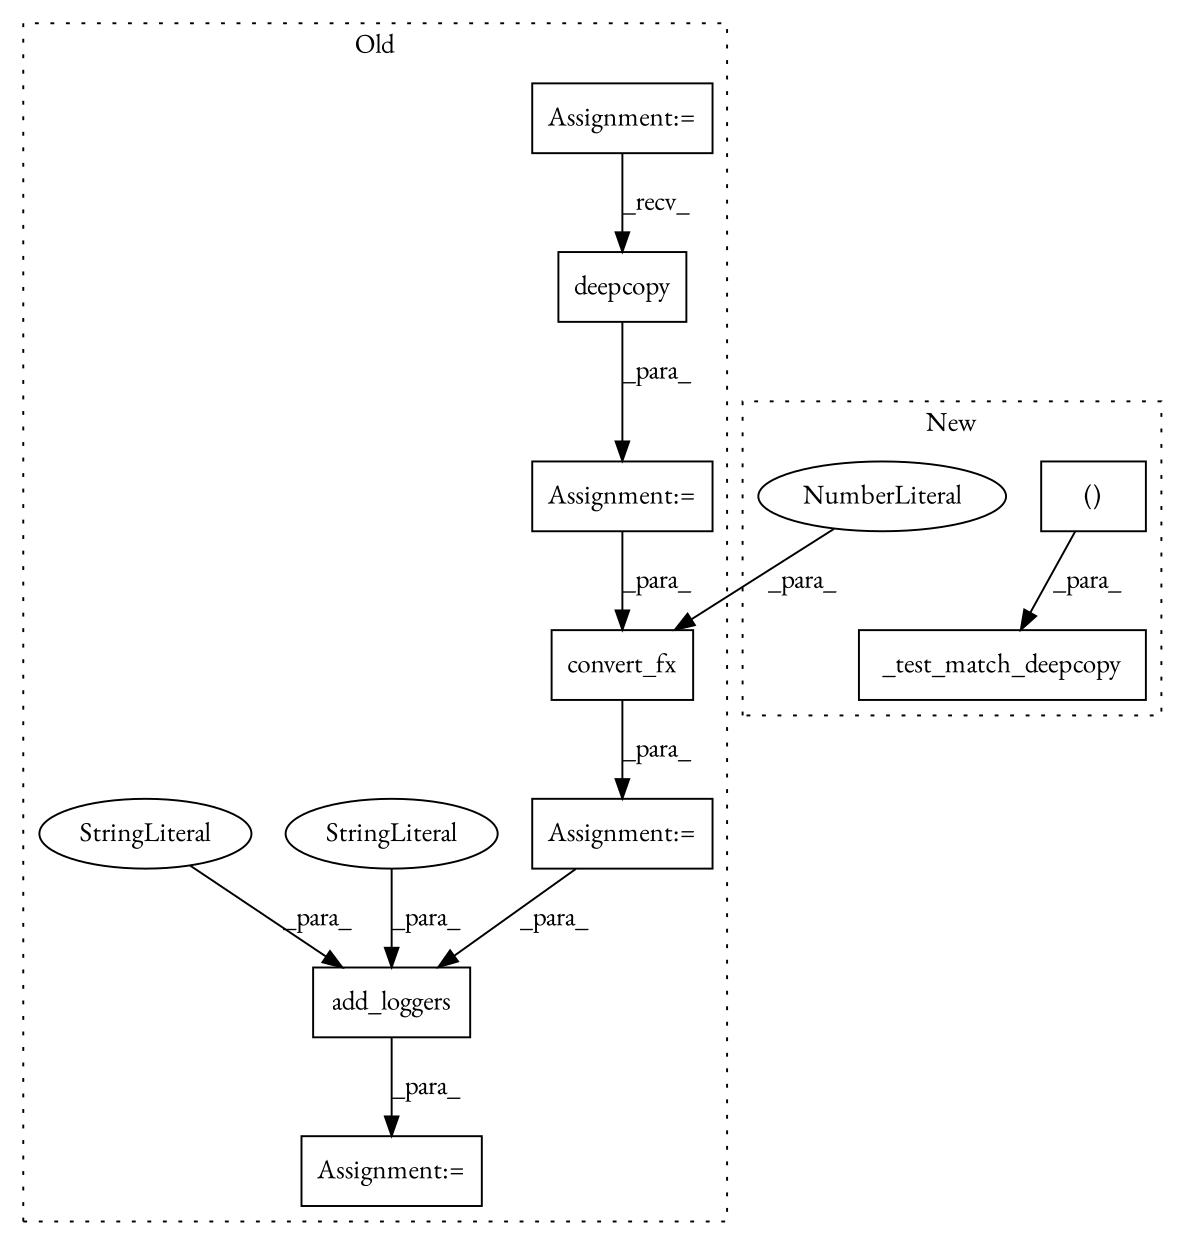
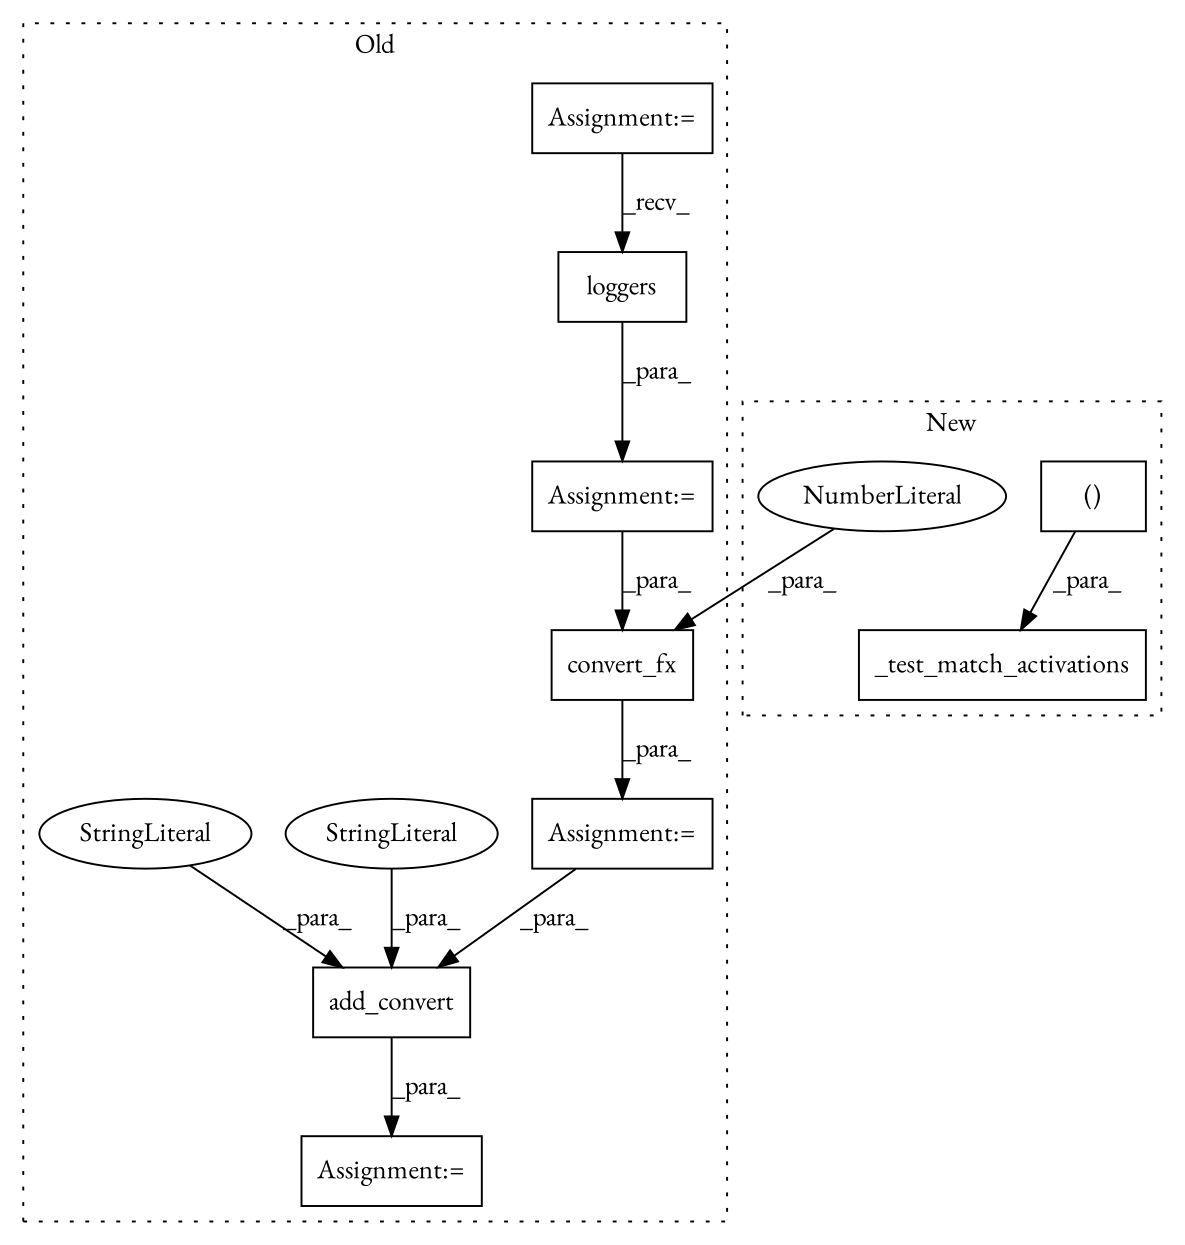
(622, 287) -> (622, 287)
(1002, 665) -> (1002, 665)
(392, 1002) -> (392, 1002)
